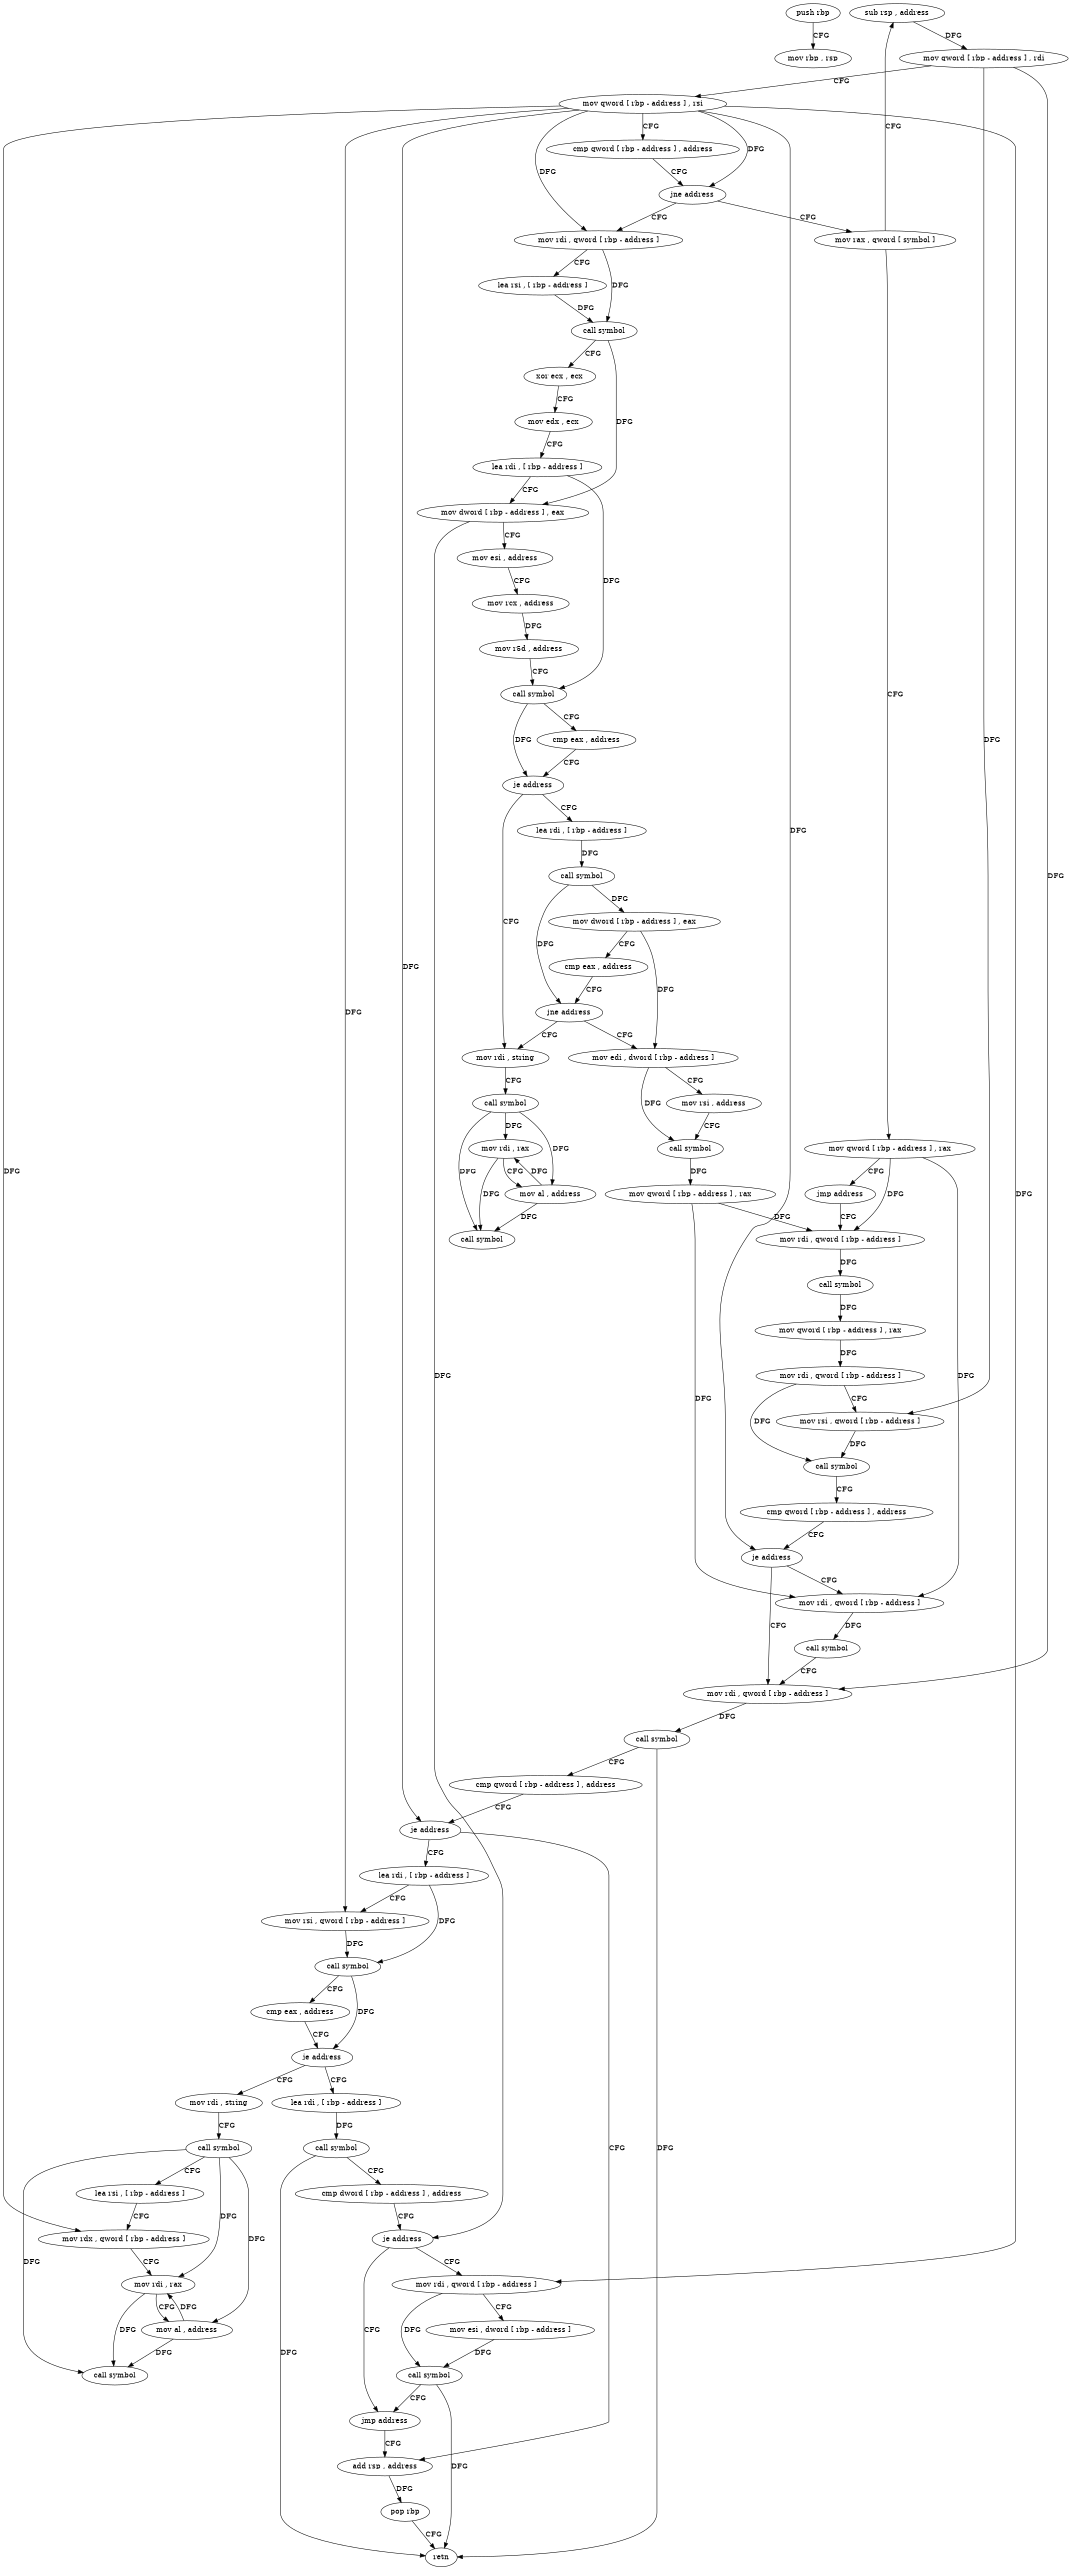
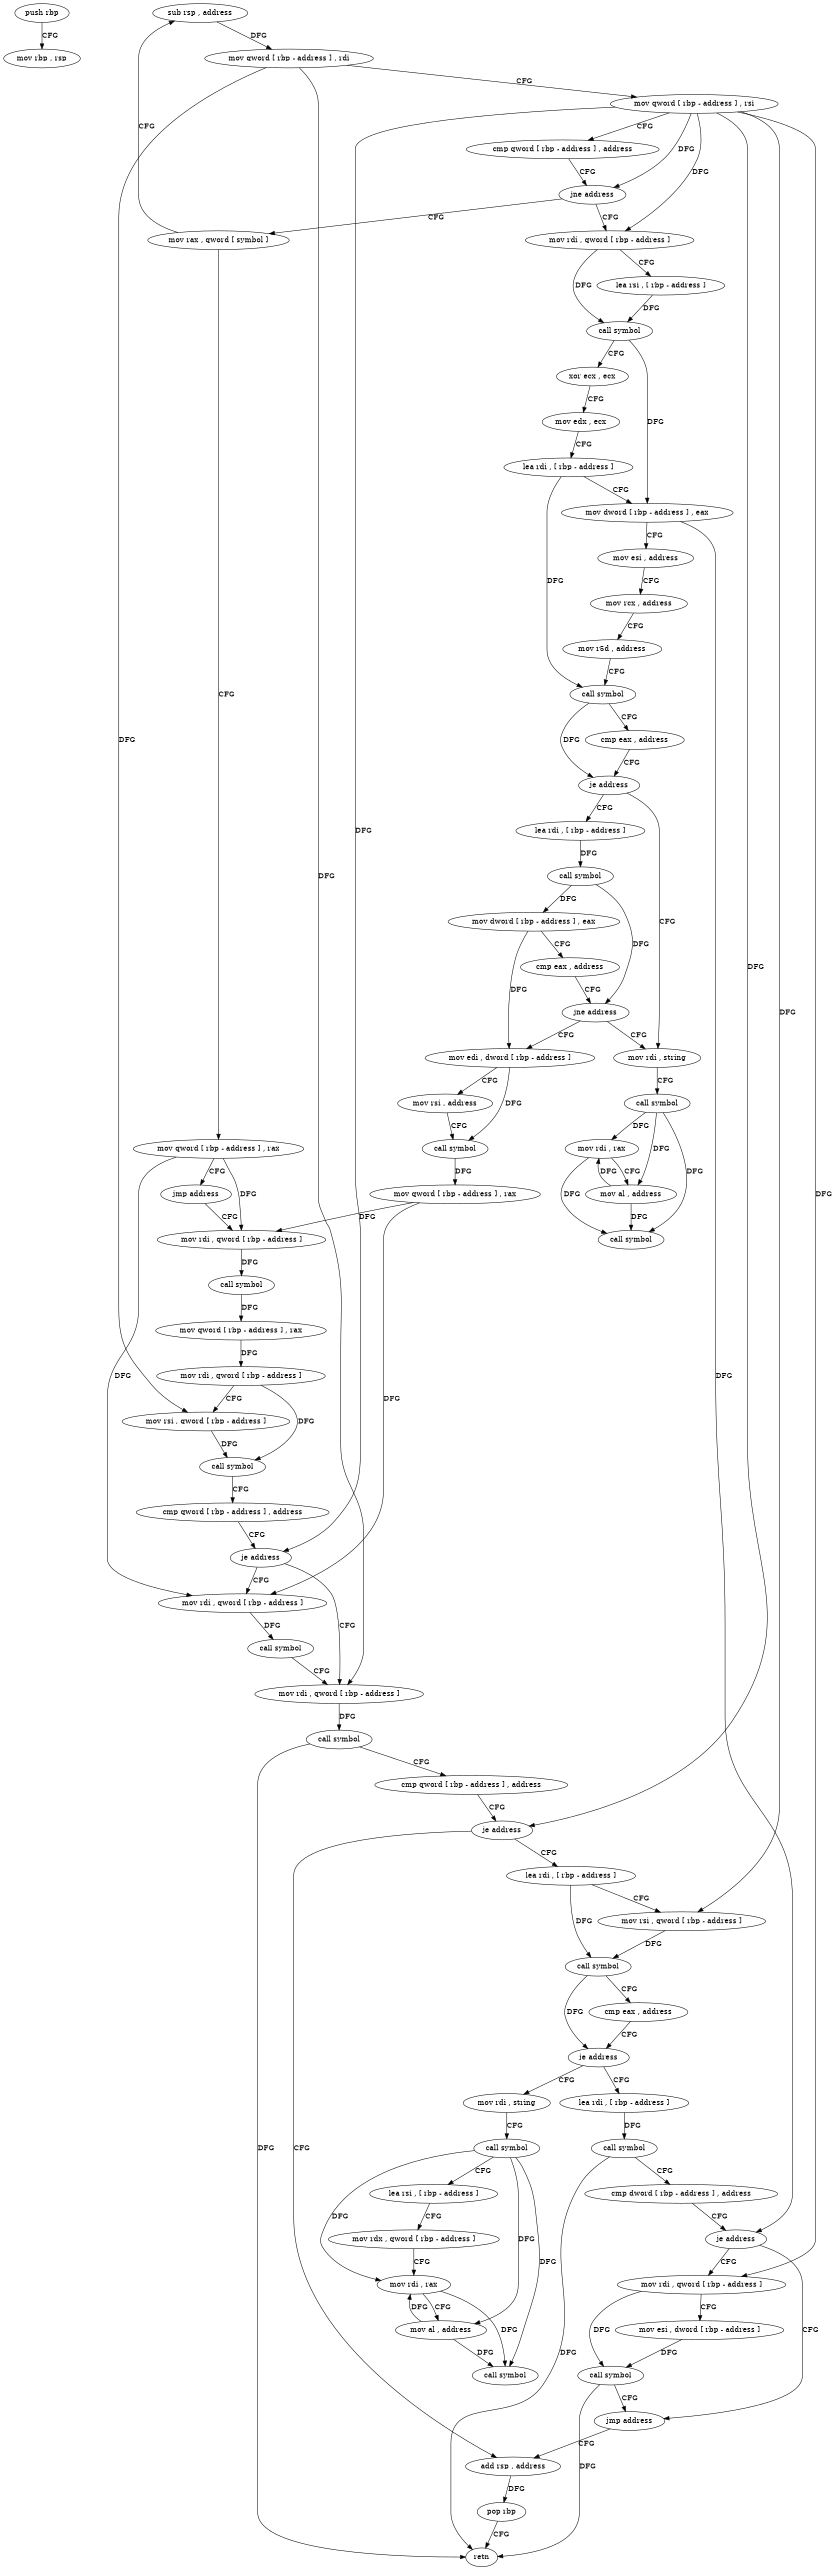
(534, 626) -> (636, 626)
(4, 933) -> none
